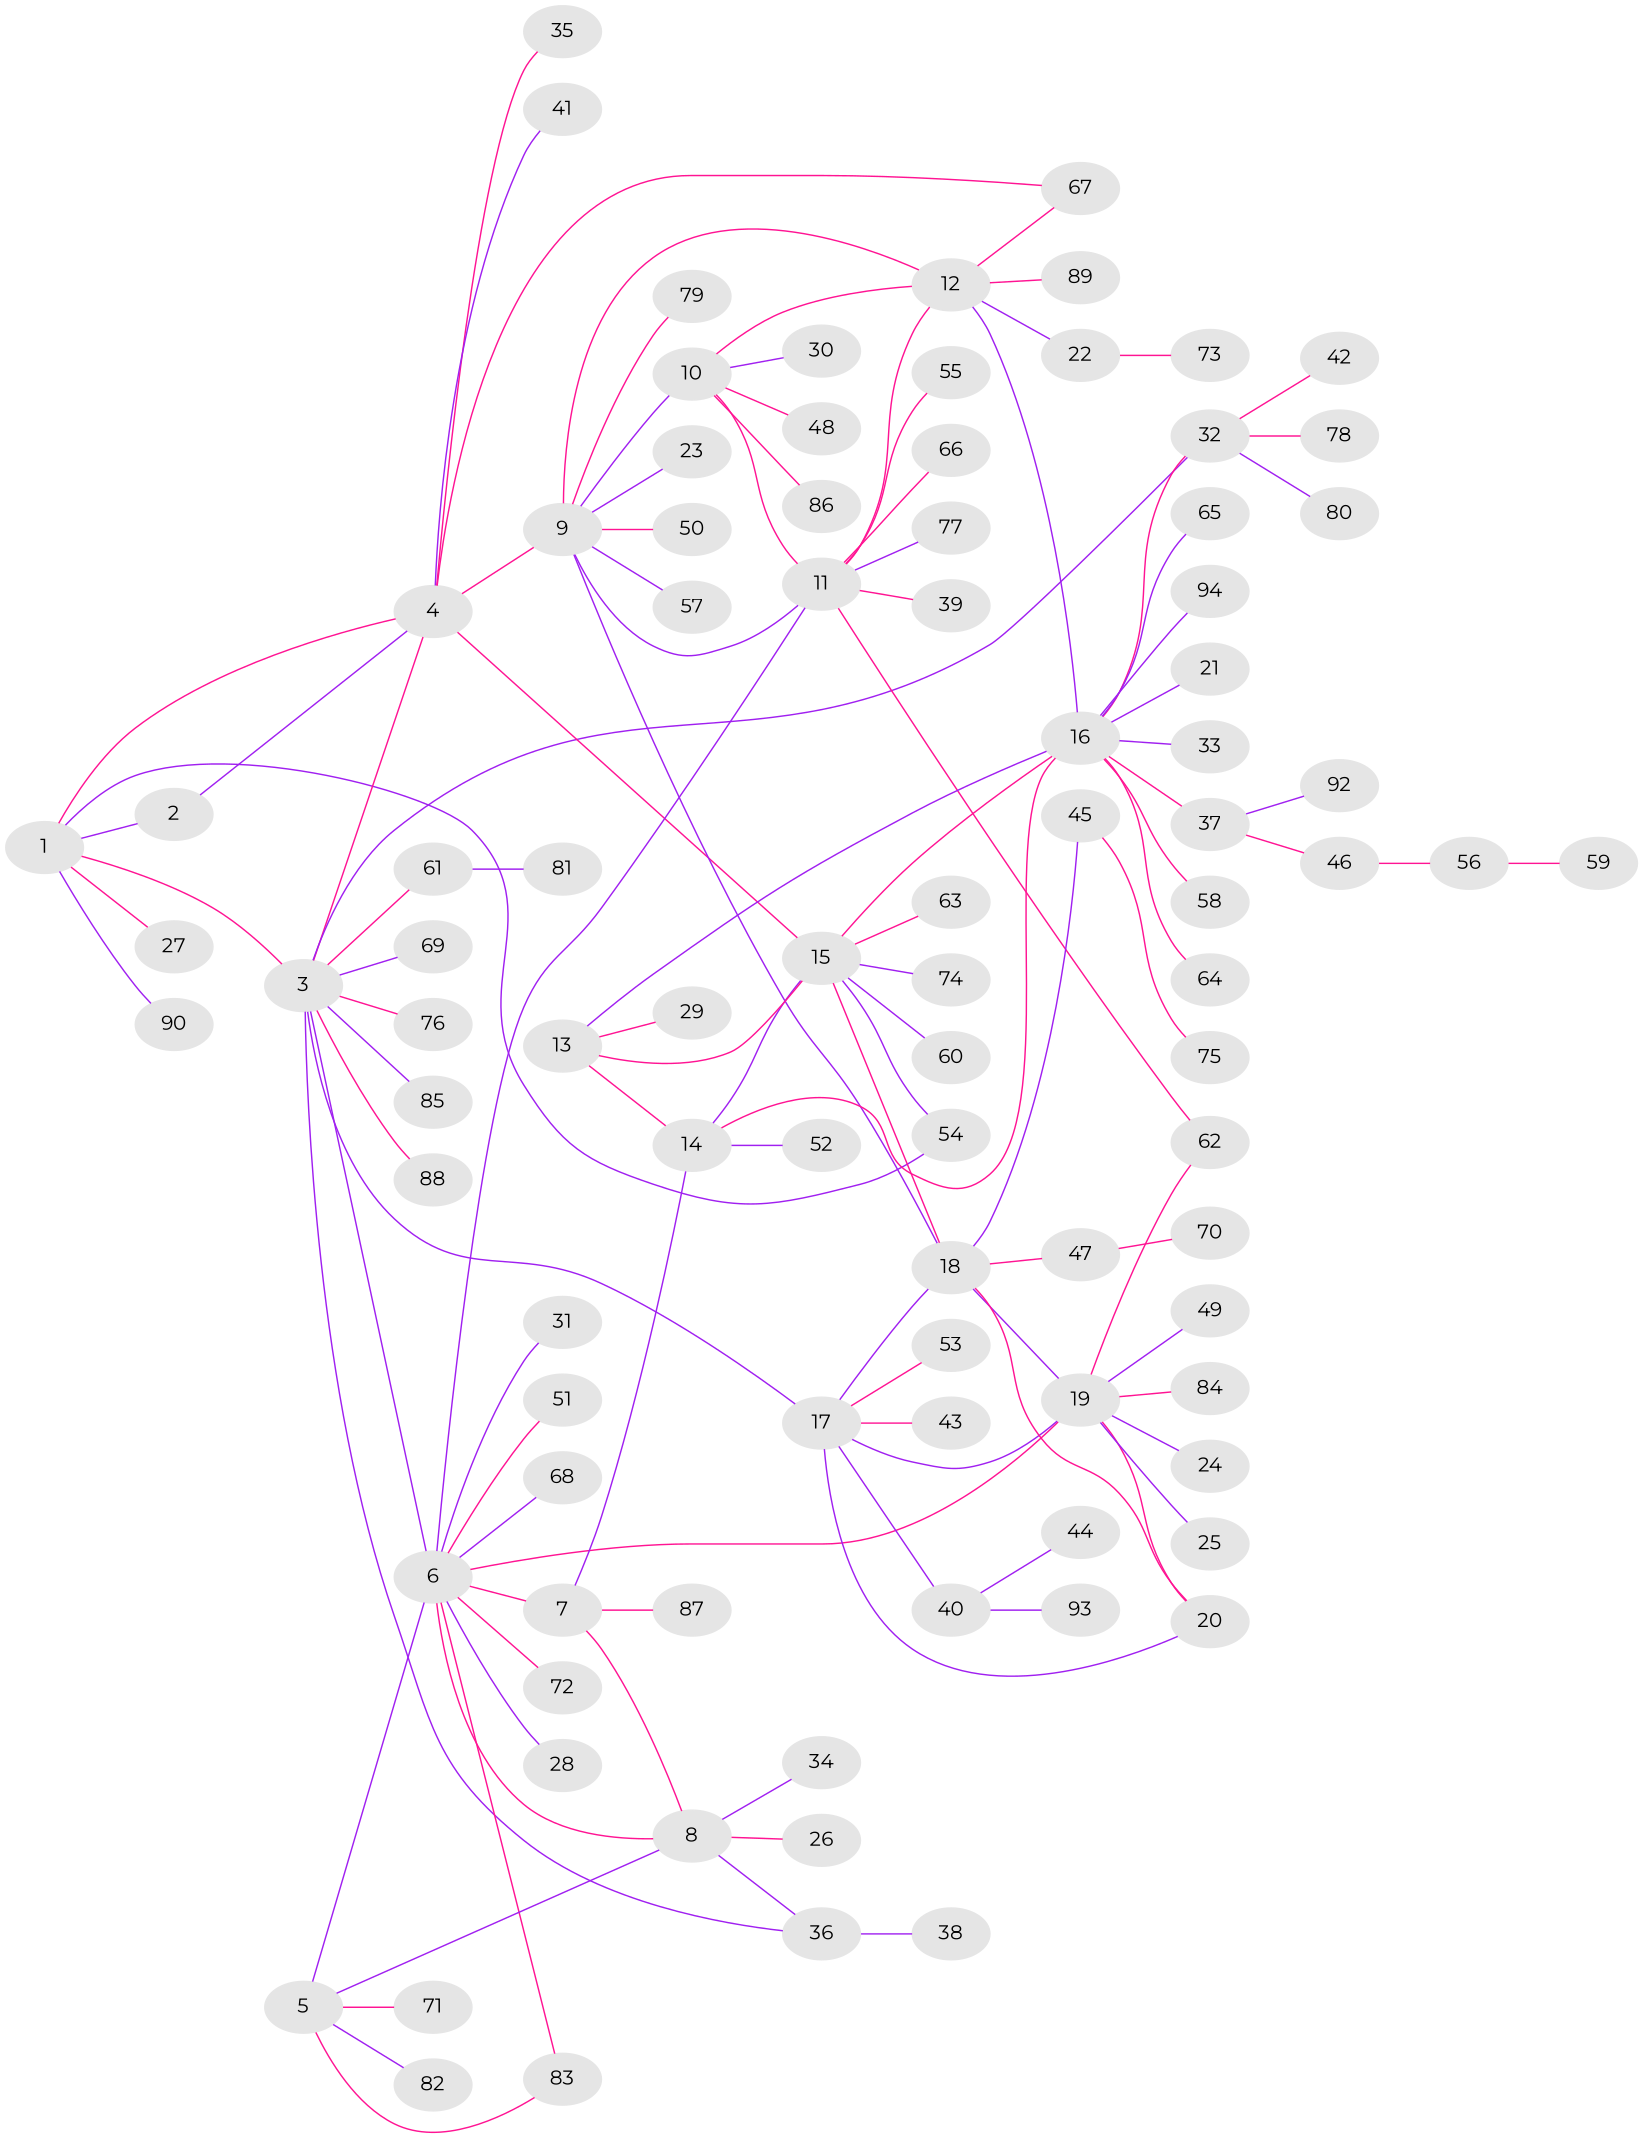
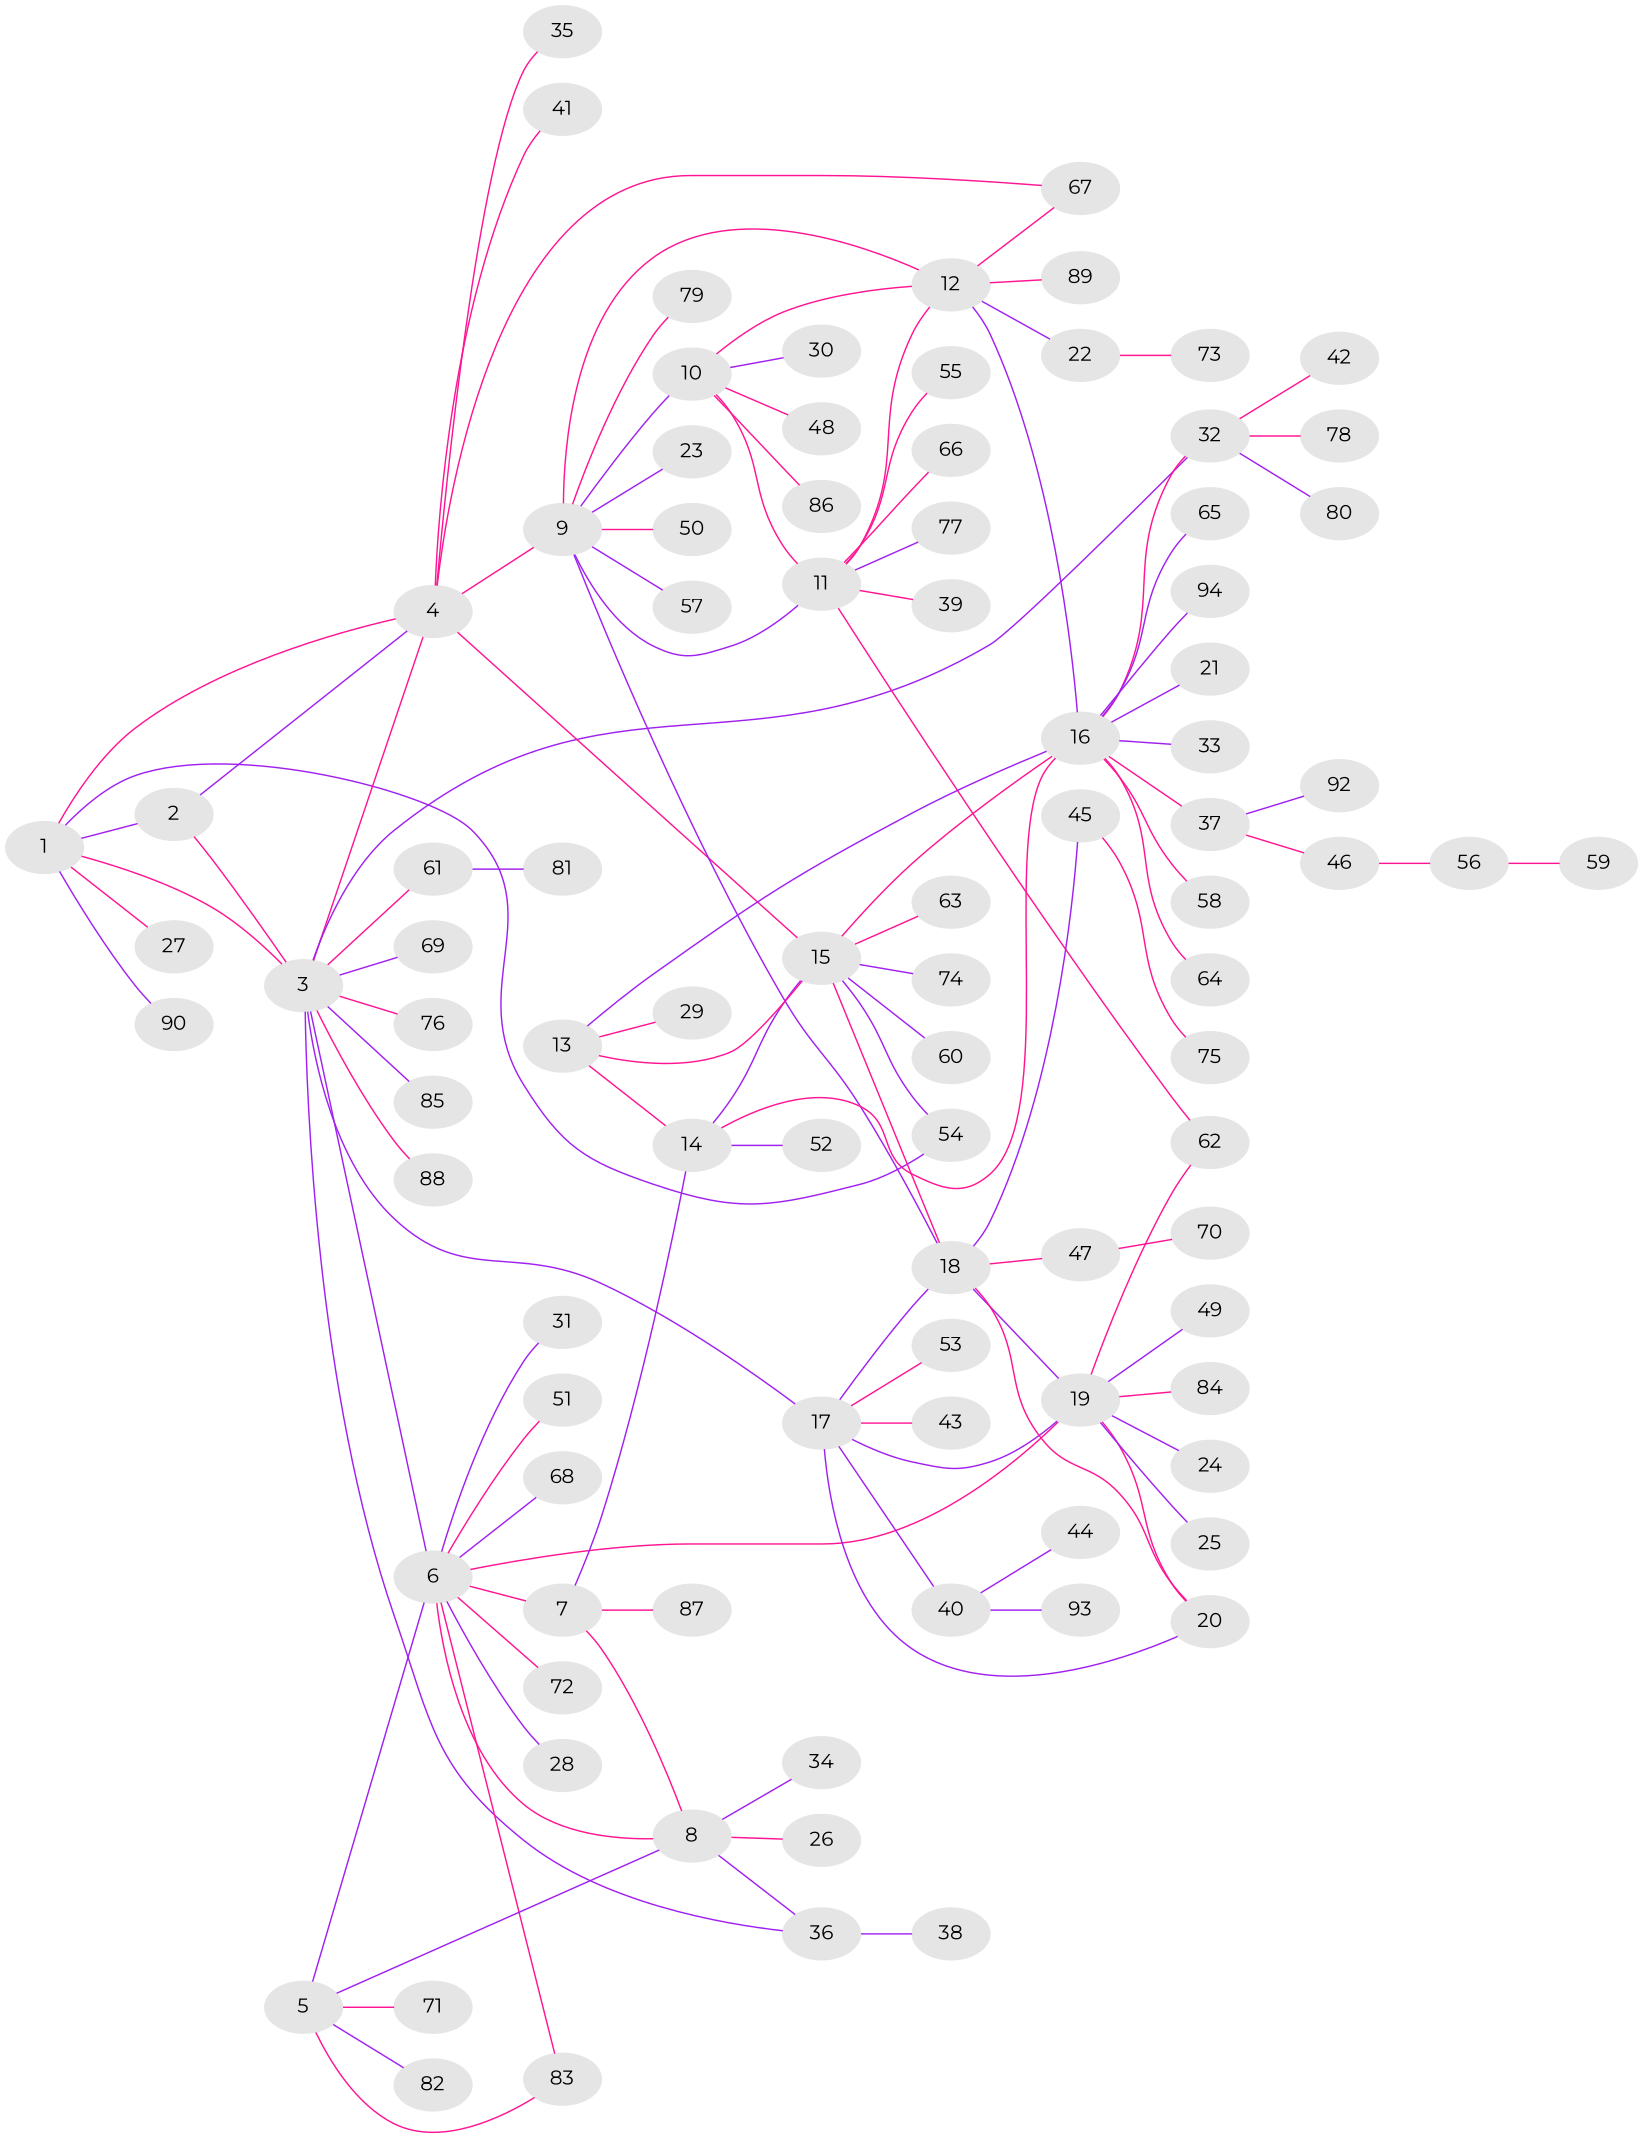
(485, 260) -> (485, 260)
none -> (241, 899)
(514, 1037) -> none
